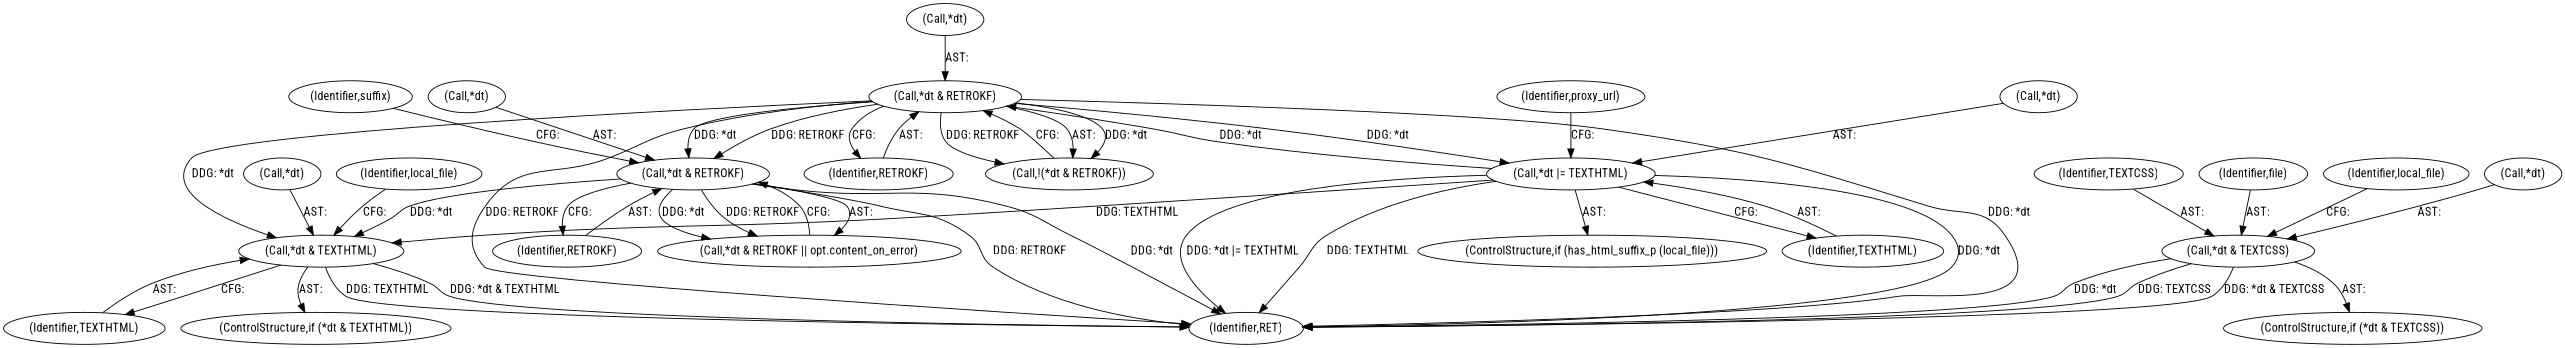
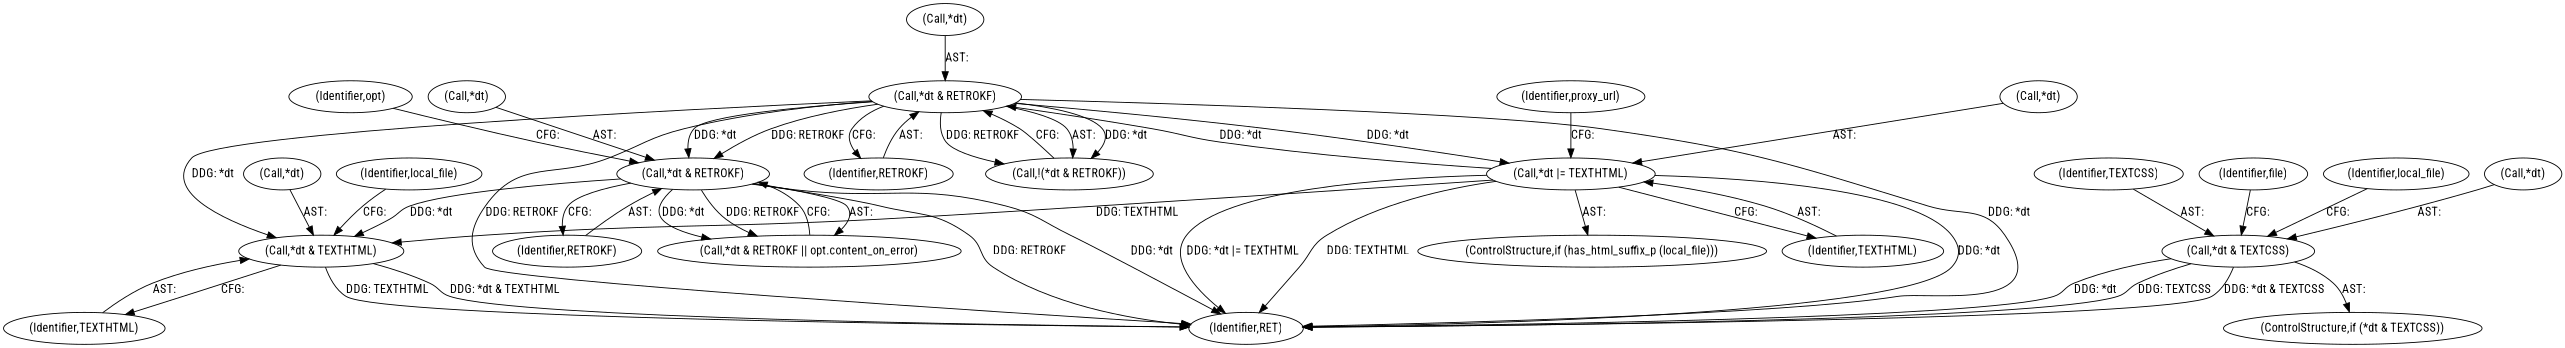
(351, 97) -> (351, 97)
(2260, 213) -> (2260, 213)
(316, 328) -> none
